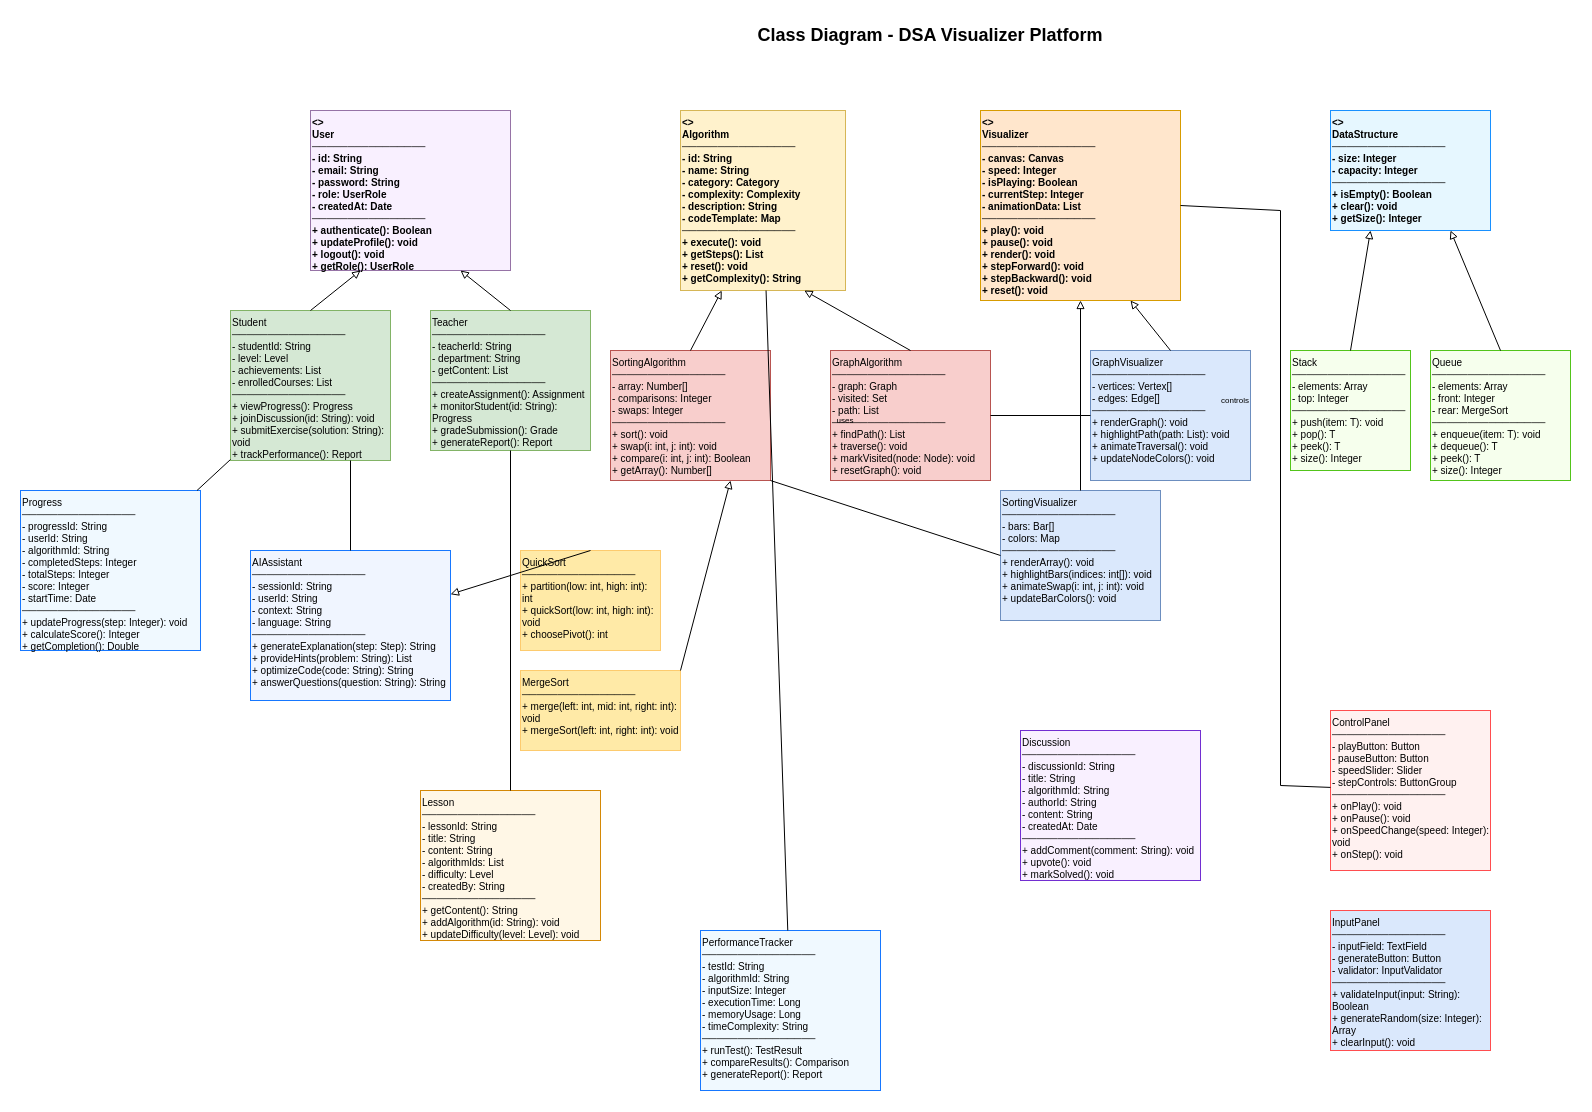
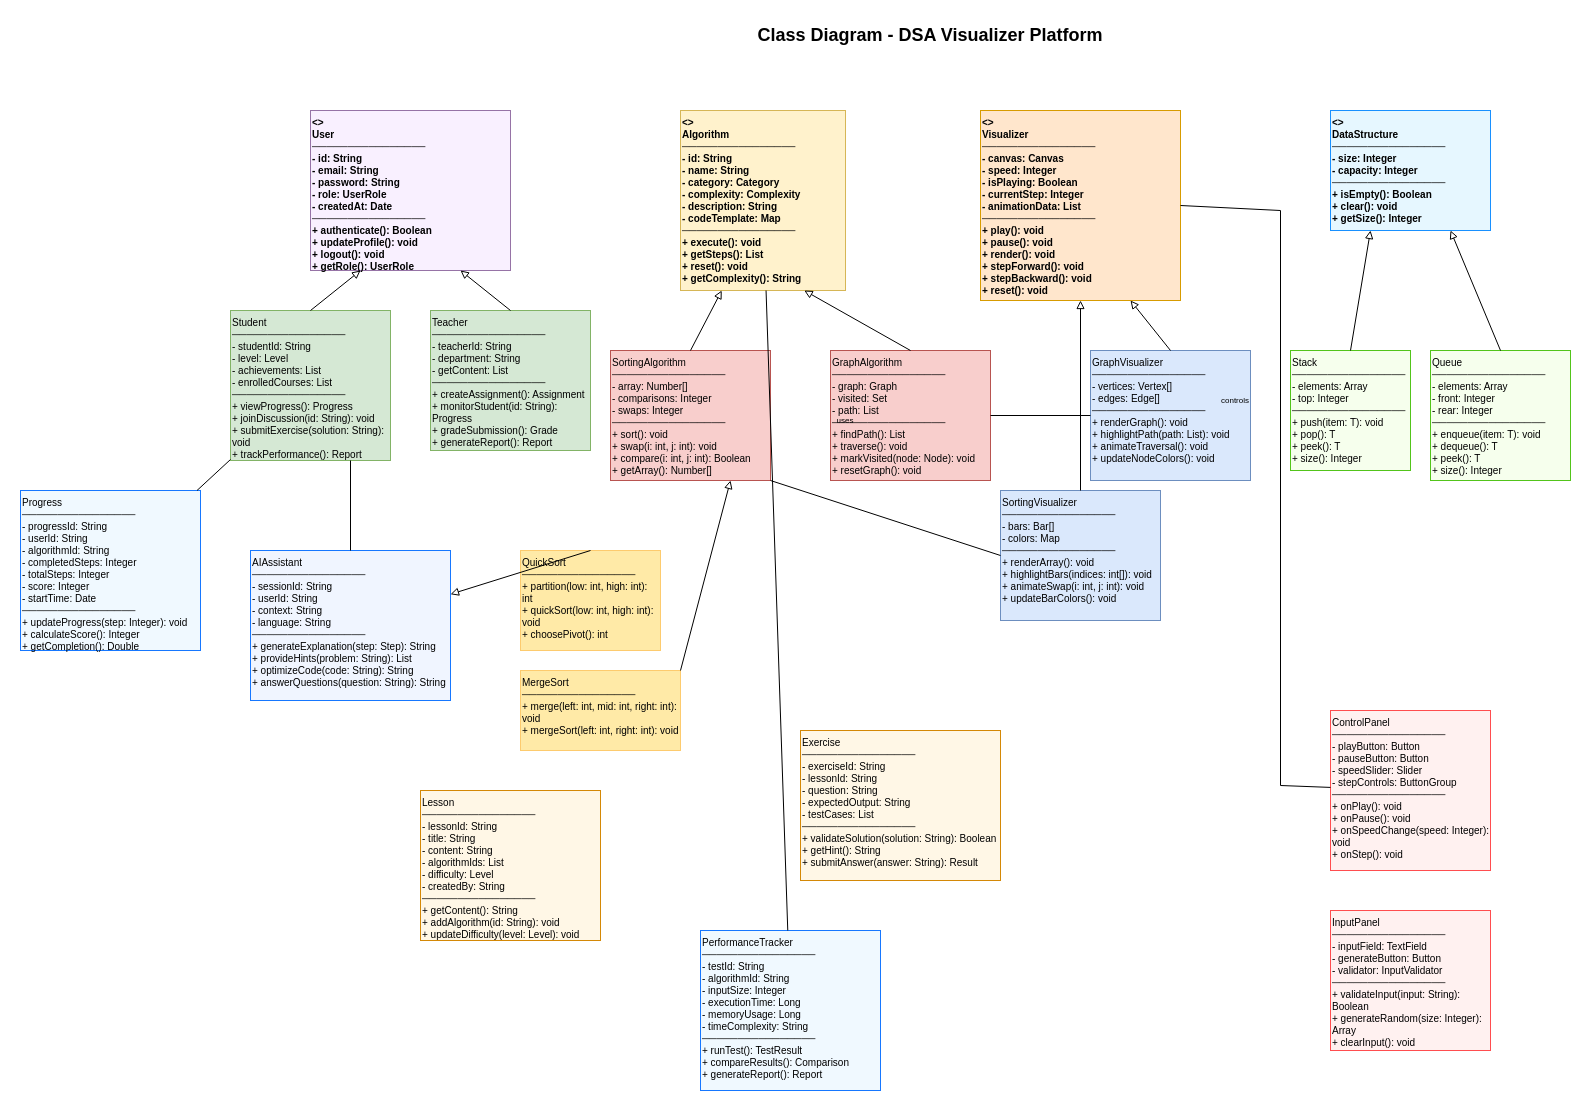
(1491, 418) -> (1491, 418)
(511, 621) -> none
none -> (901, 806)
(1111, 806) -> none
(1411, 981) -> (1411, 981)
